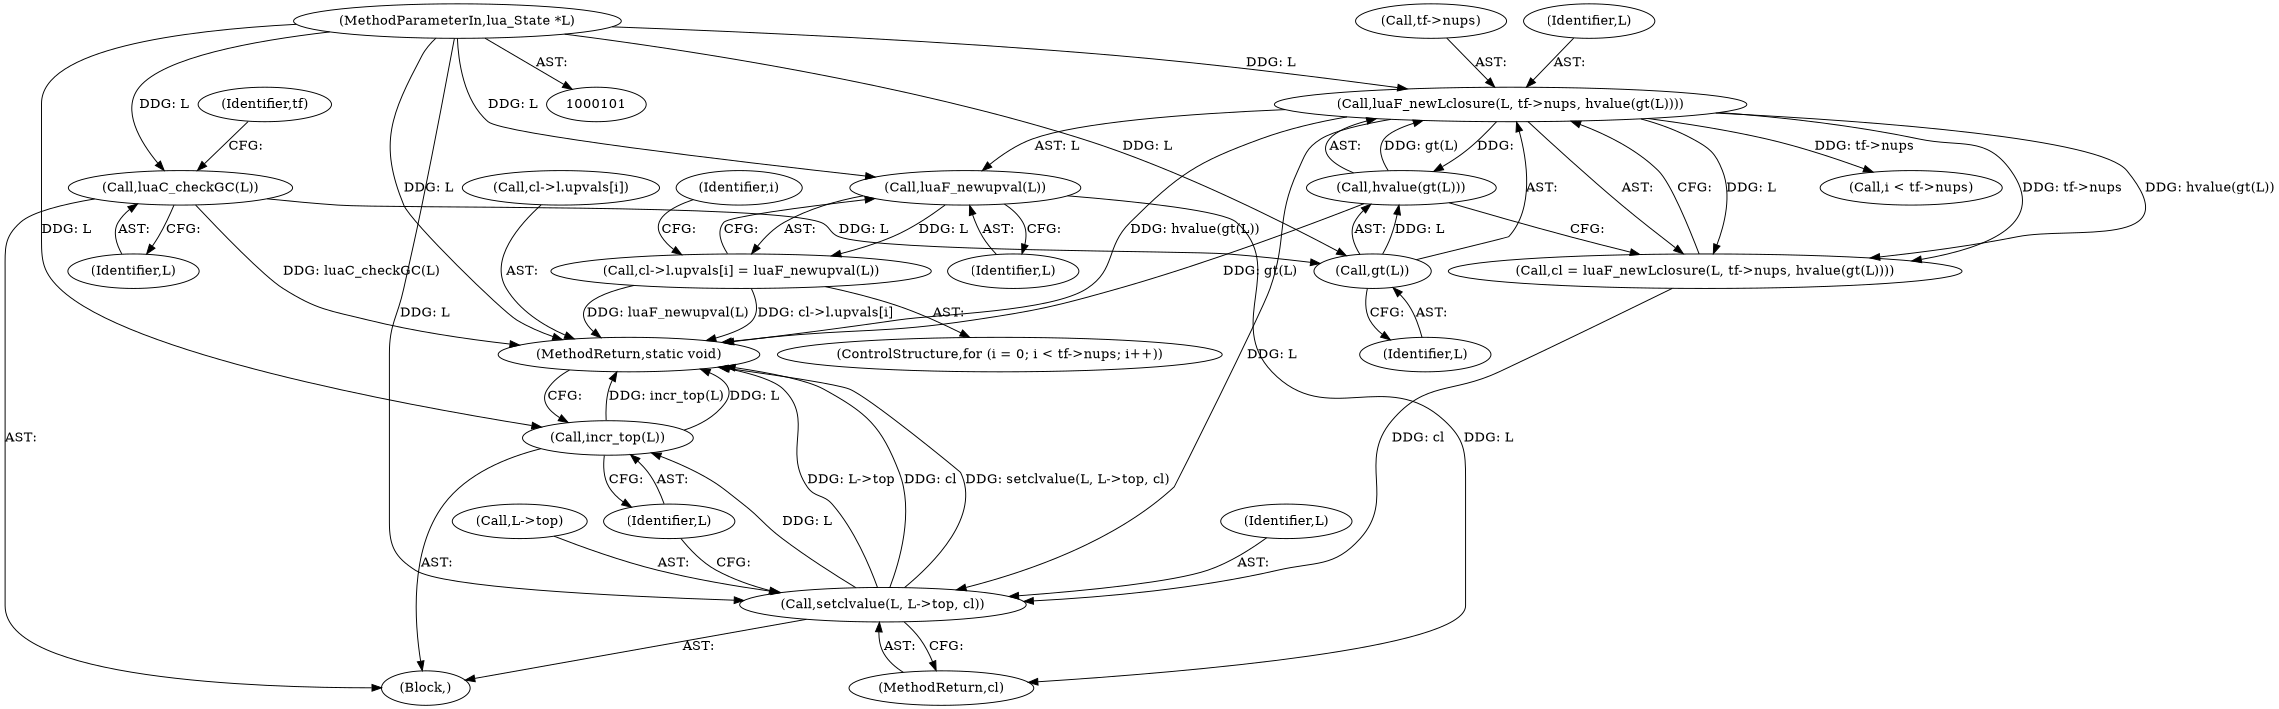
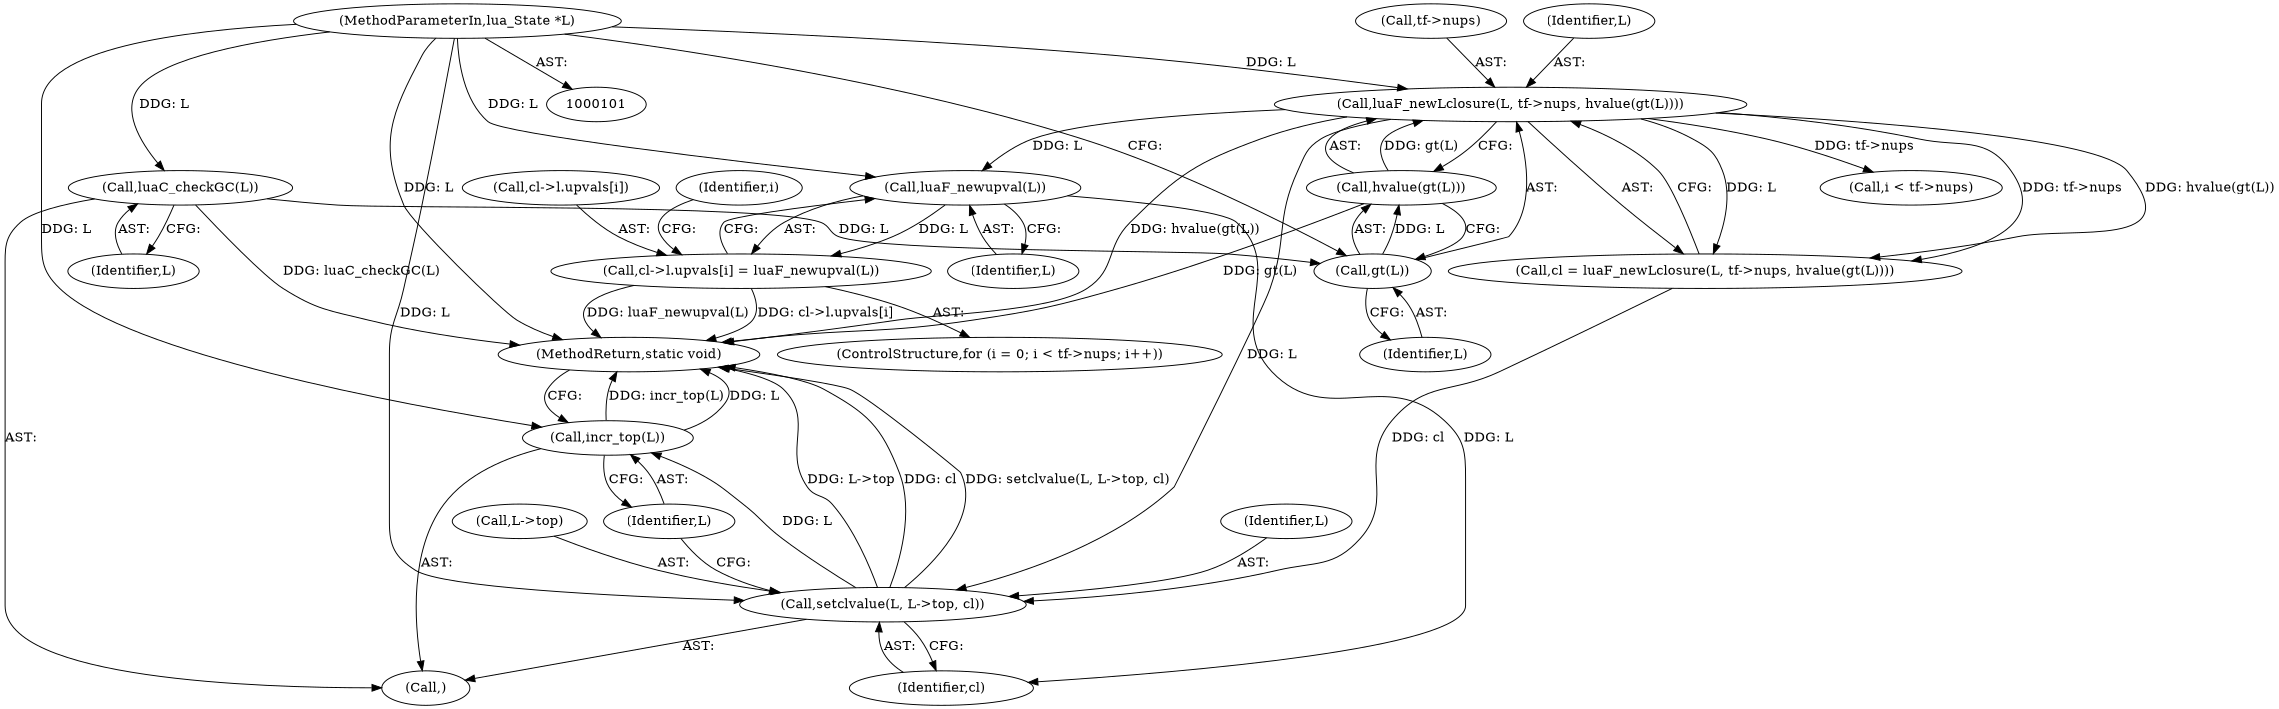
(265, 104) -> none
(1057, 146) -> (1057, 146)
(1147, 146) -> (1147, 146)
(1498, 146) -> (1498, 146)
(1540, 228) -> (1463, 236)
(502, 279) -> (614, 234)
(426, 688) -> (426, 688)
(941, 688) -> (941, 688)
